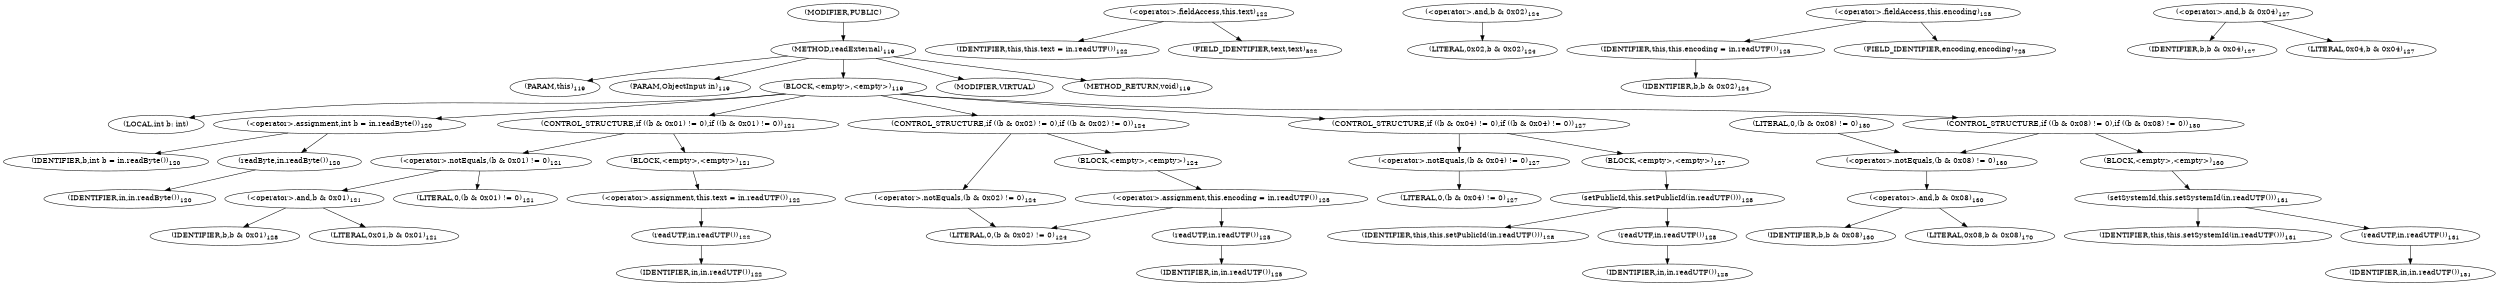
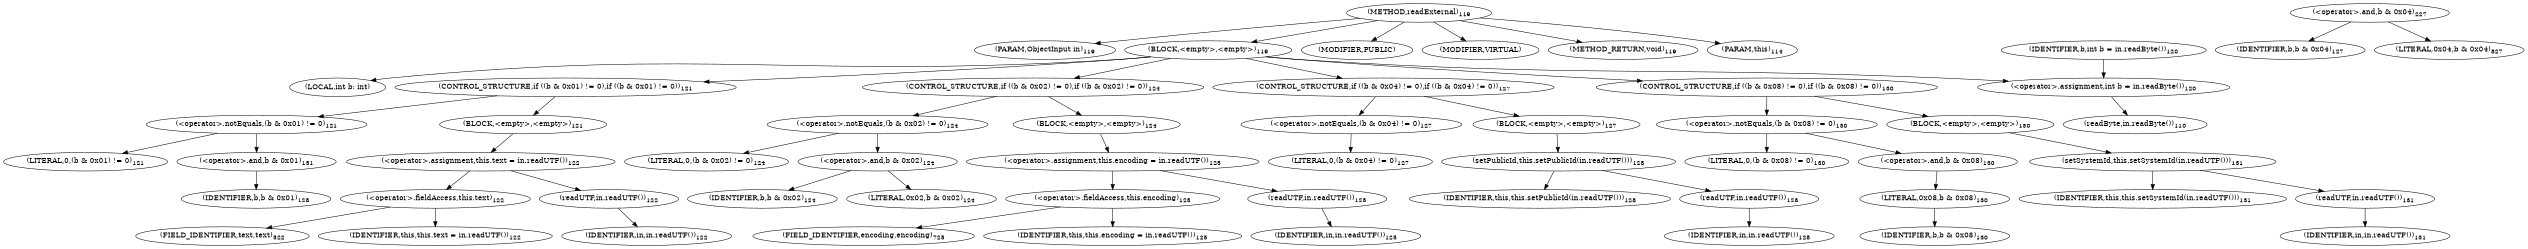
(2284, 12) -> (2421, 12)
(843, 29) -> (1390, 30)
(2409, 49) -> (2497, 49)
(1696, 66) -> (822, 180)
(580, 87) -> (1777, 49)
none -> (878, 141)
(1866, 142) -> (1767, 141)
(224, 143) -> (2104, 66)
(335, 161) -> (2180, 124)
none -> (460, 179)
(356, 198) -> (308, 161)
(130, 199) -> none
(1876, 217) -> (1935, 215)
(1115, 218) -> (1113, 178)
(2028, 235) -> (1982, 198)
(384, 236) -> none
